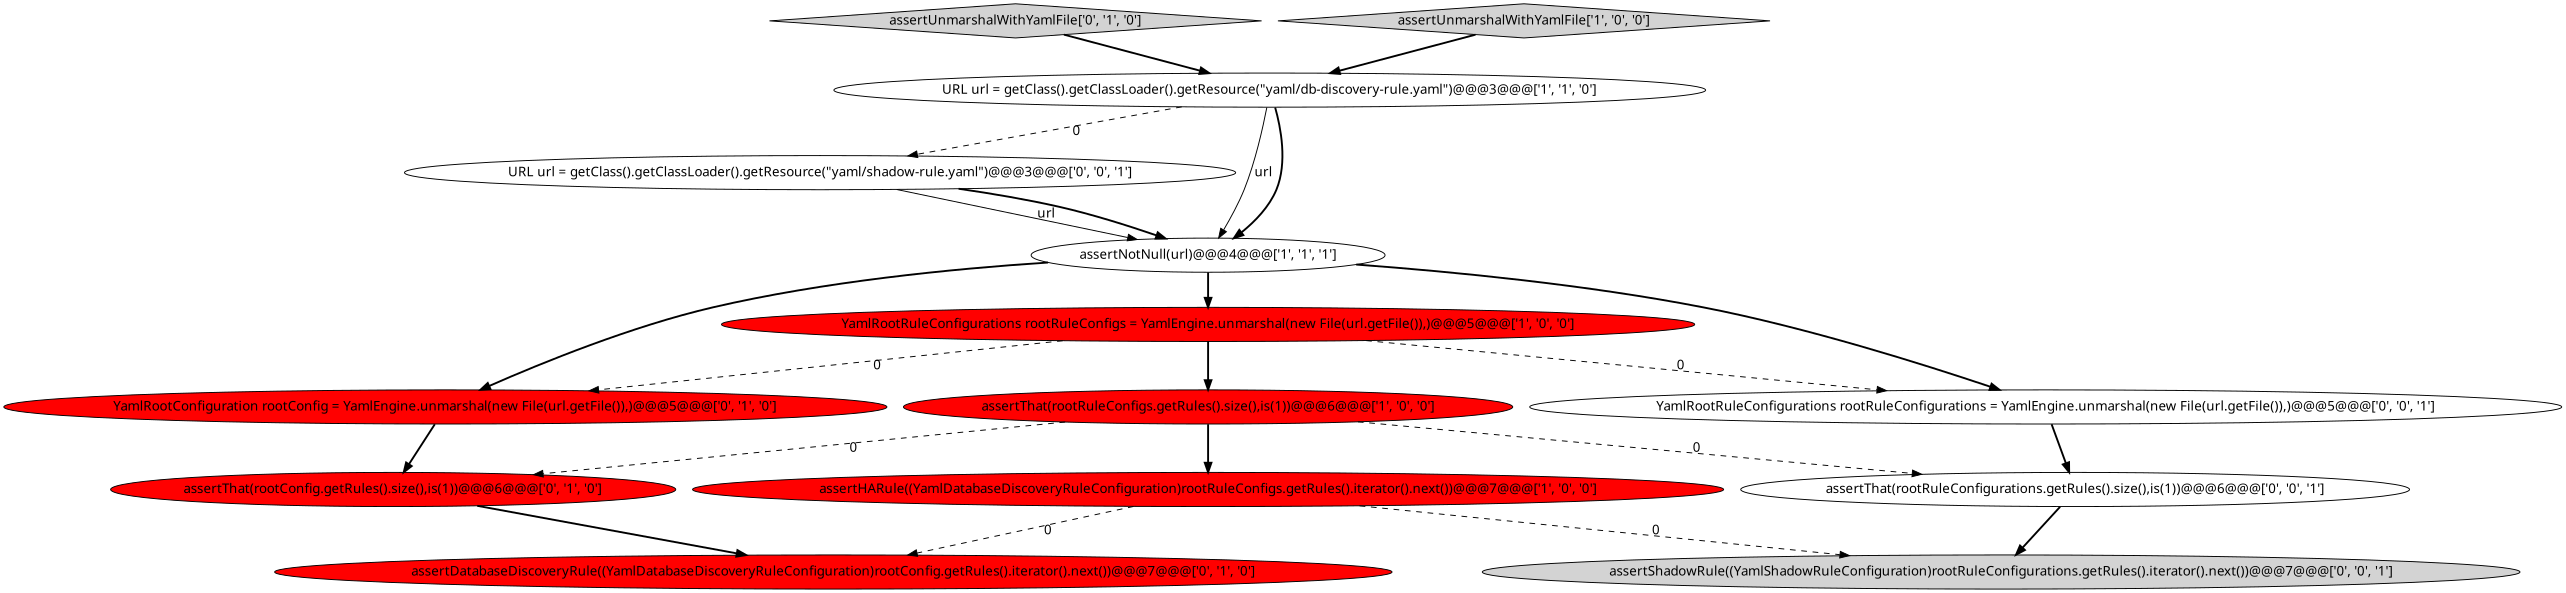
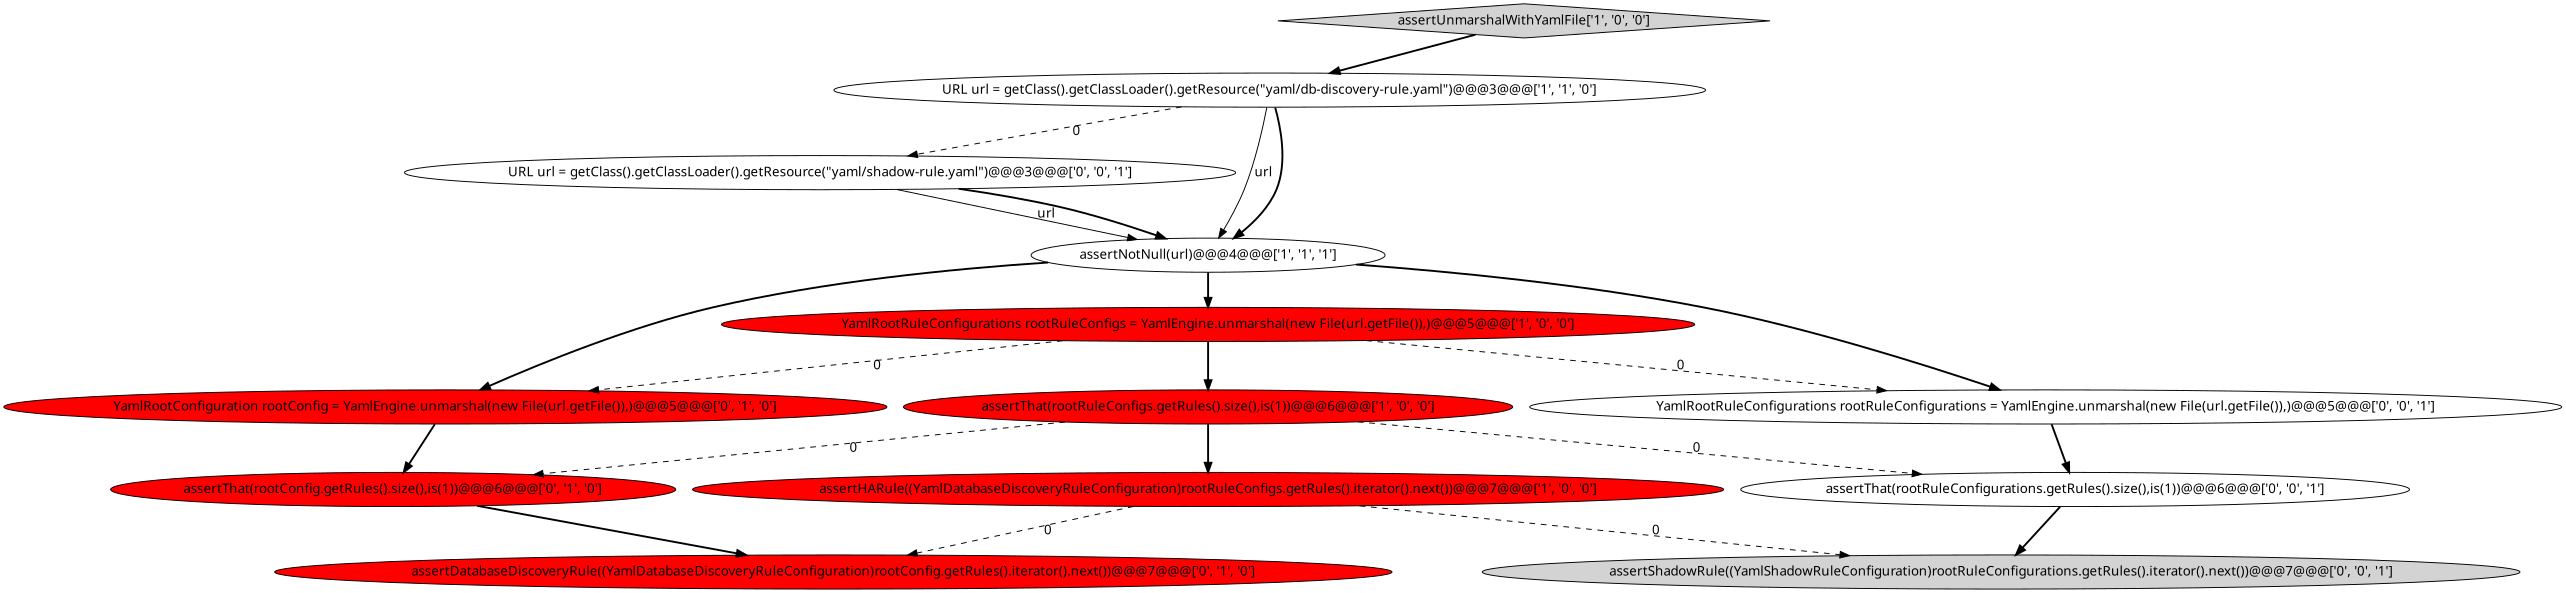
(1015, 21) -> none
